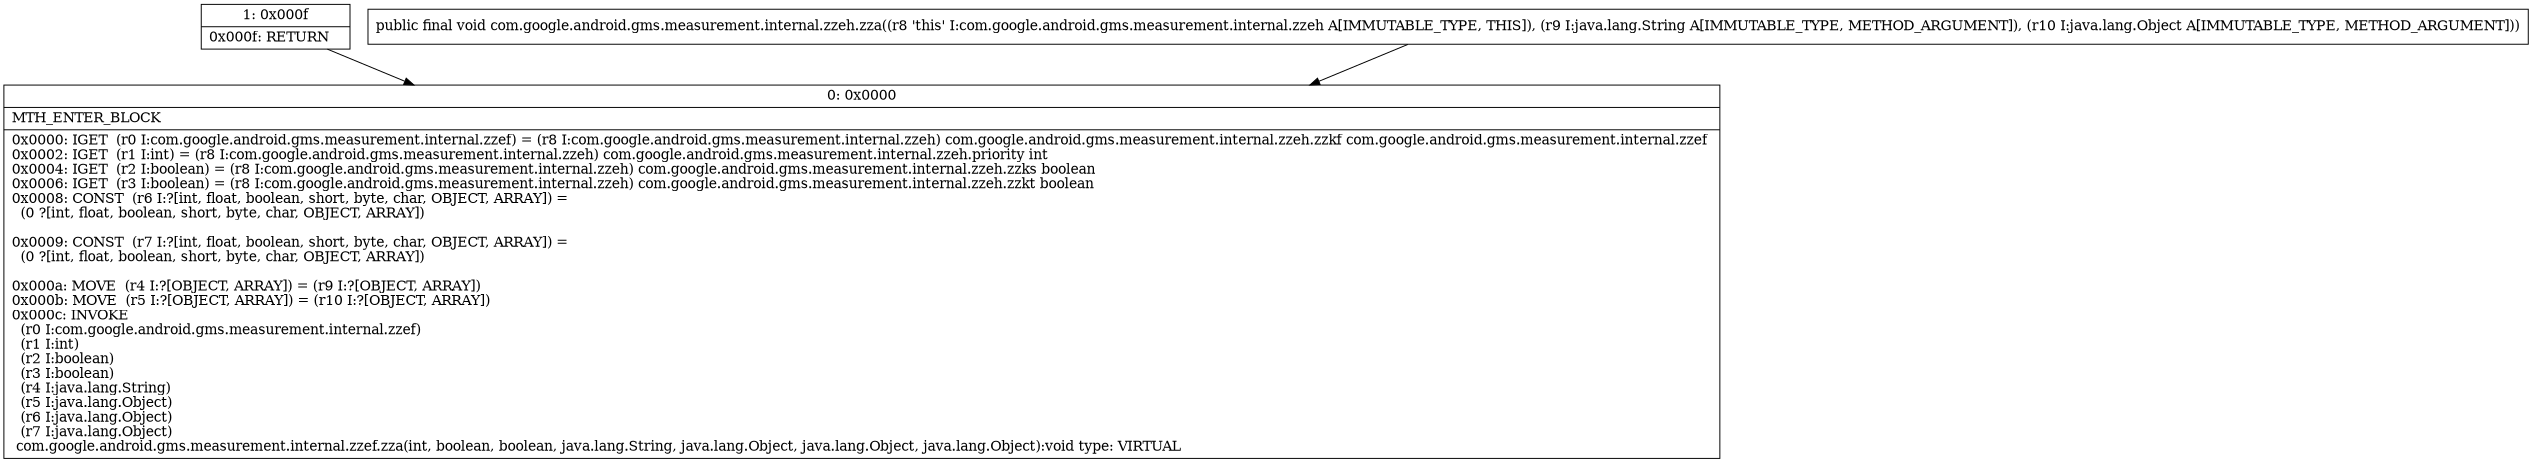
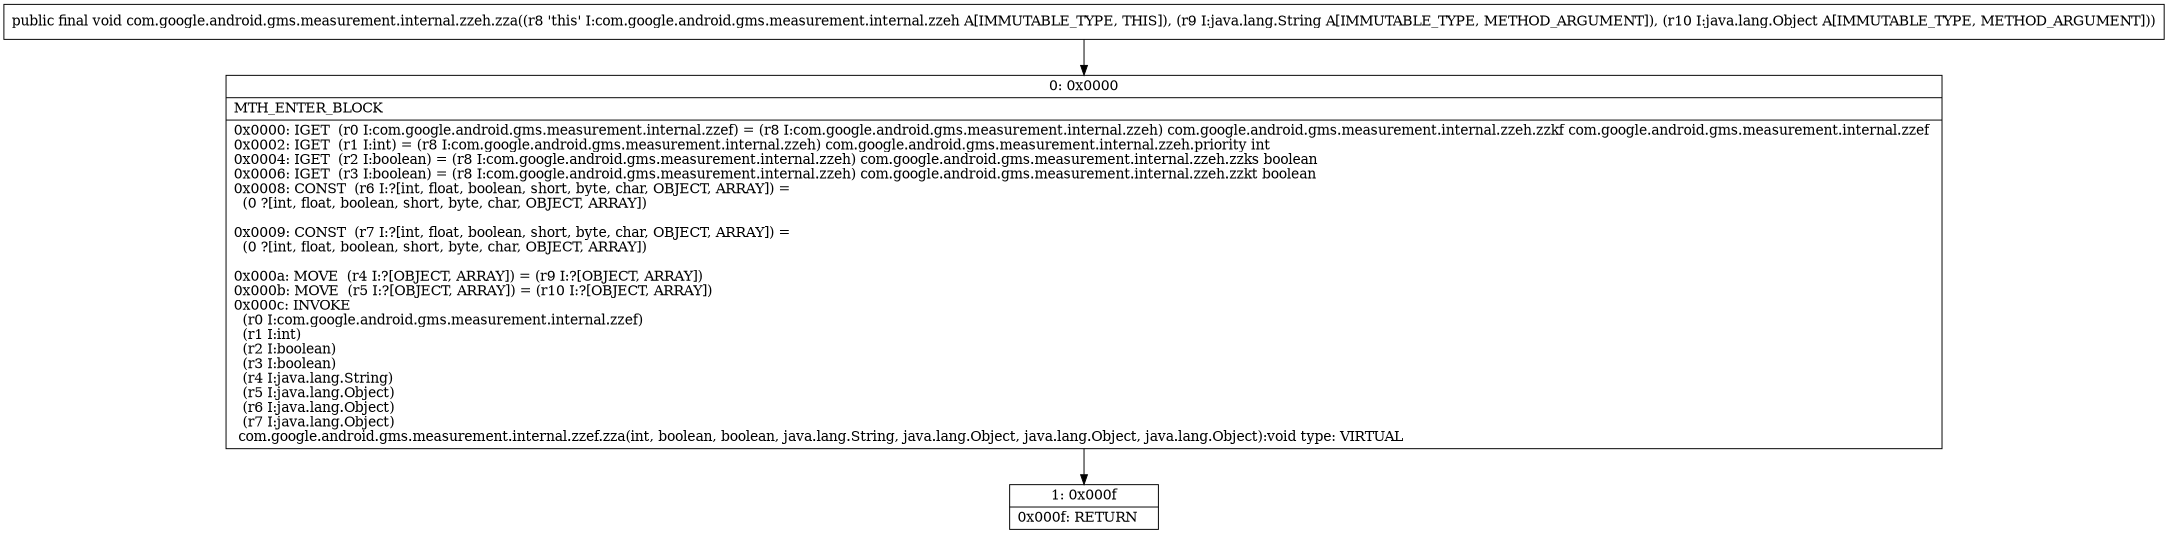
(366, 65) -> (1084, 462)
